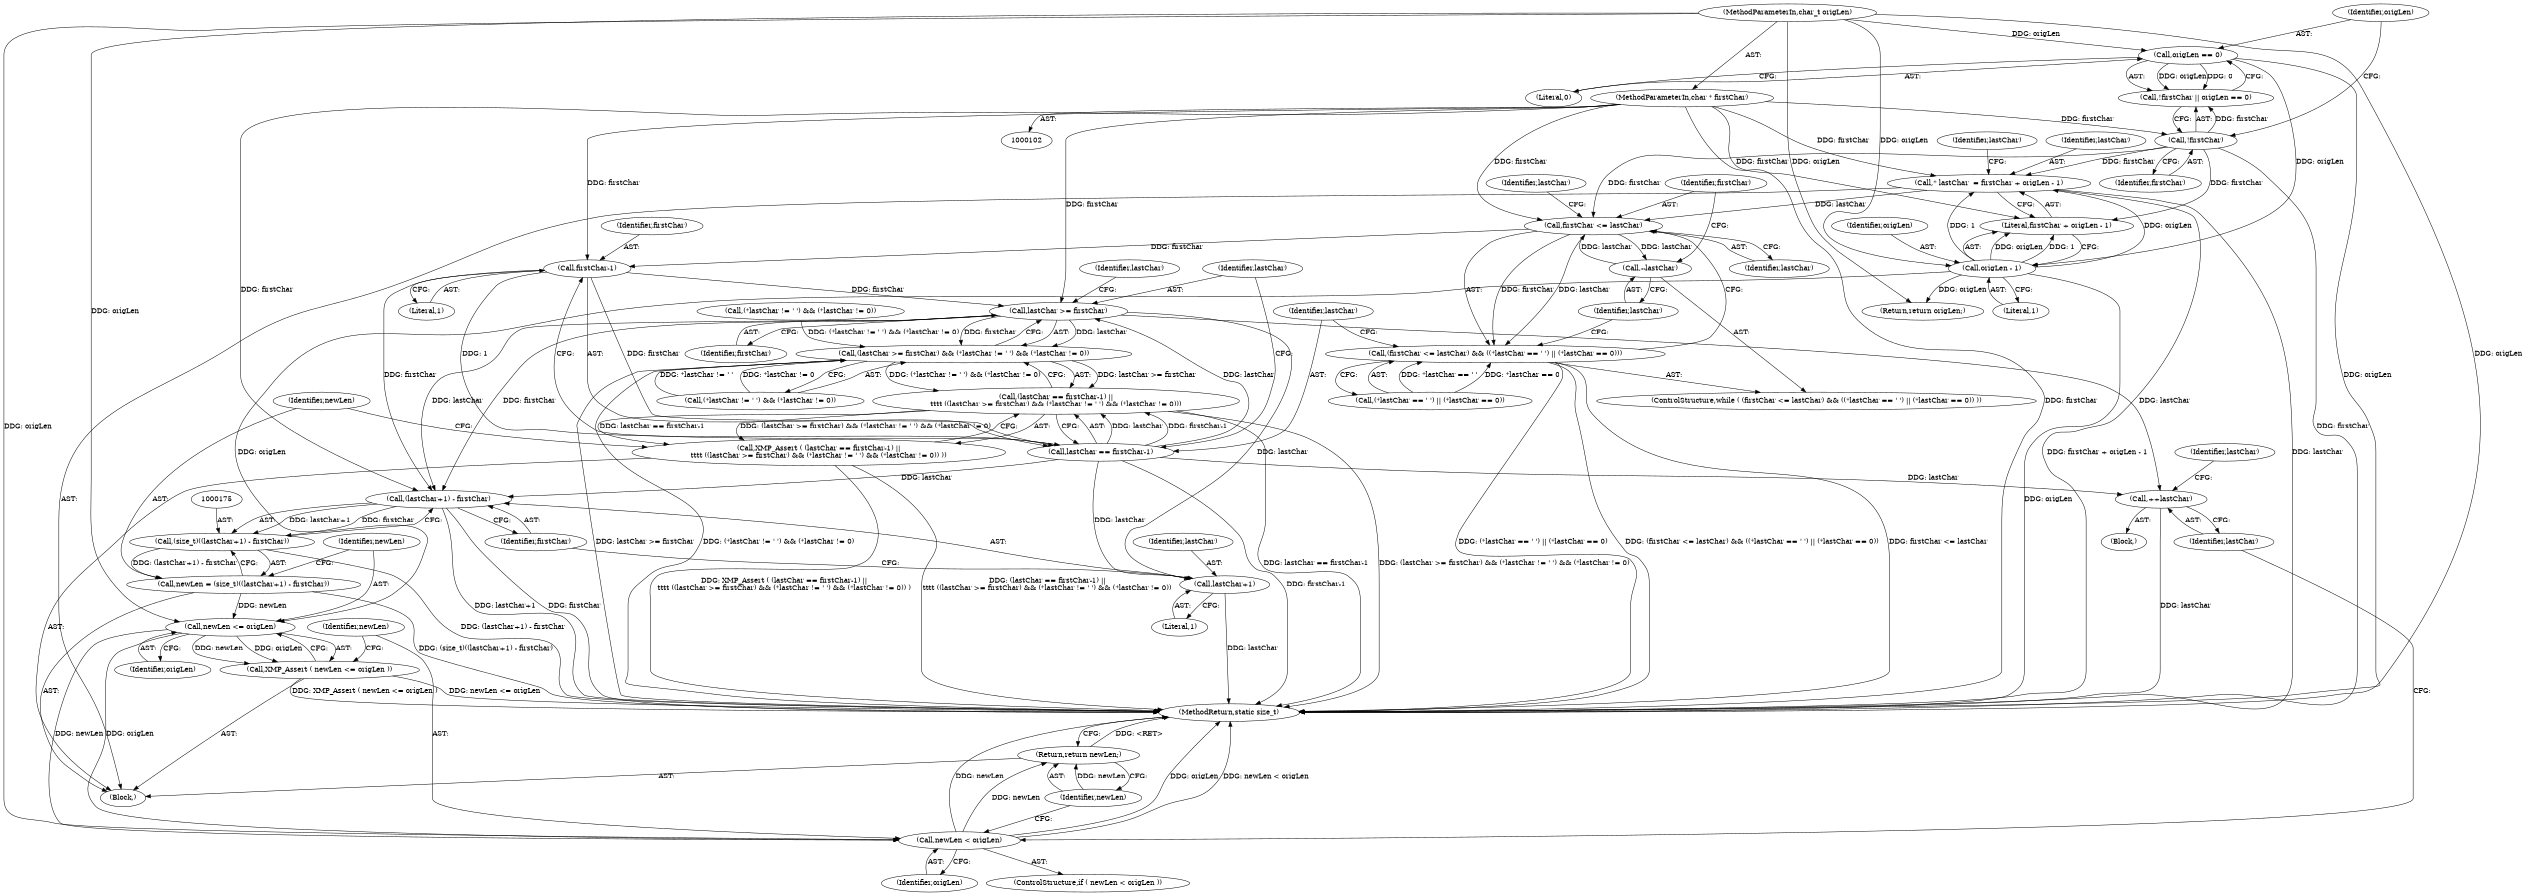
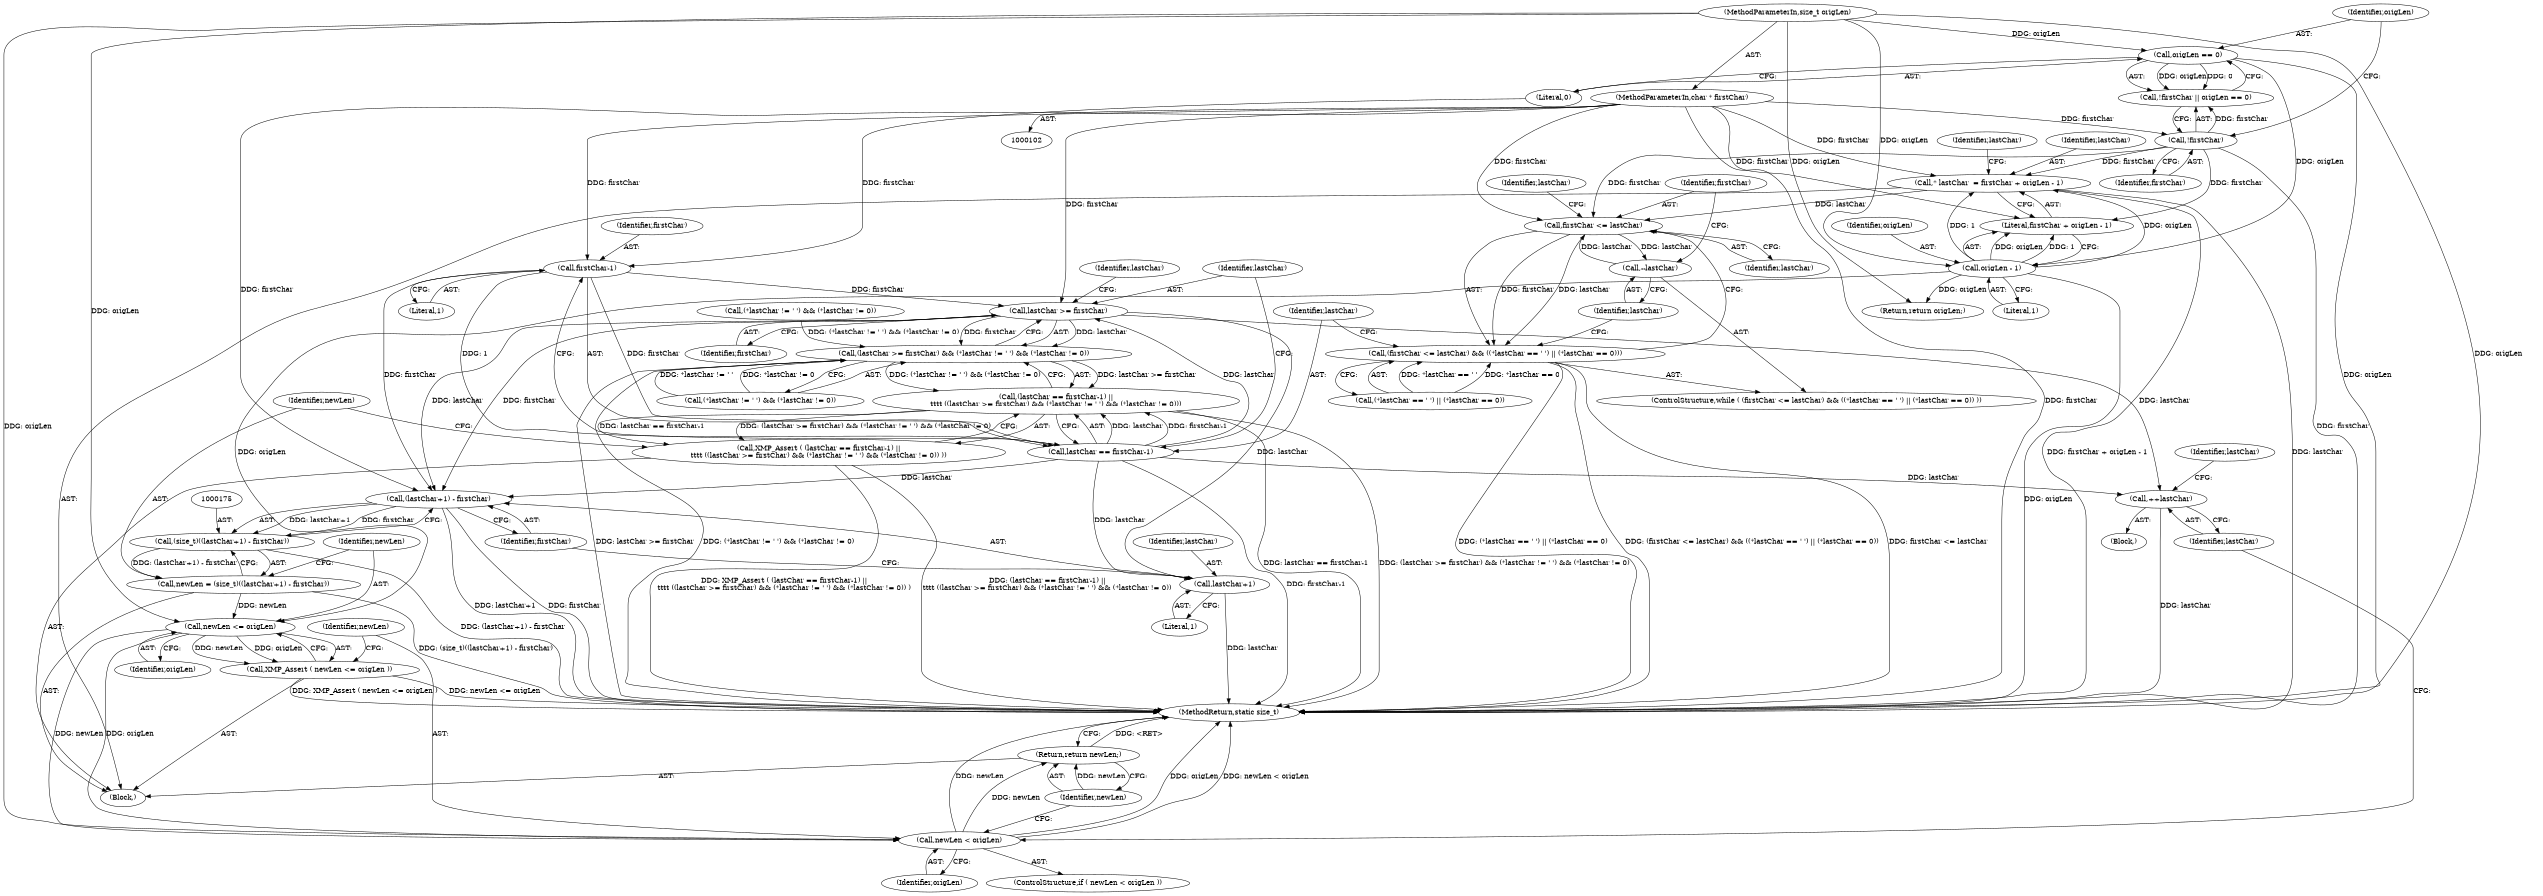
(1788, 13) -> (1788, 13)
(1082, 248) -> (1130, 108)
